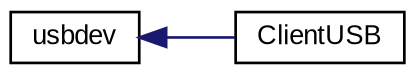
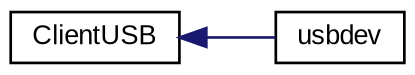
(201, 37) -> (241, 37)
